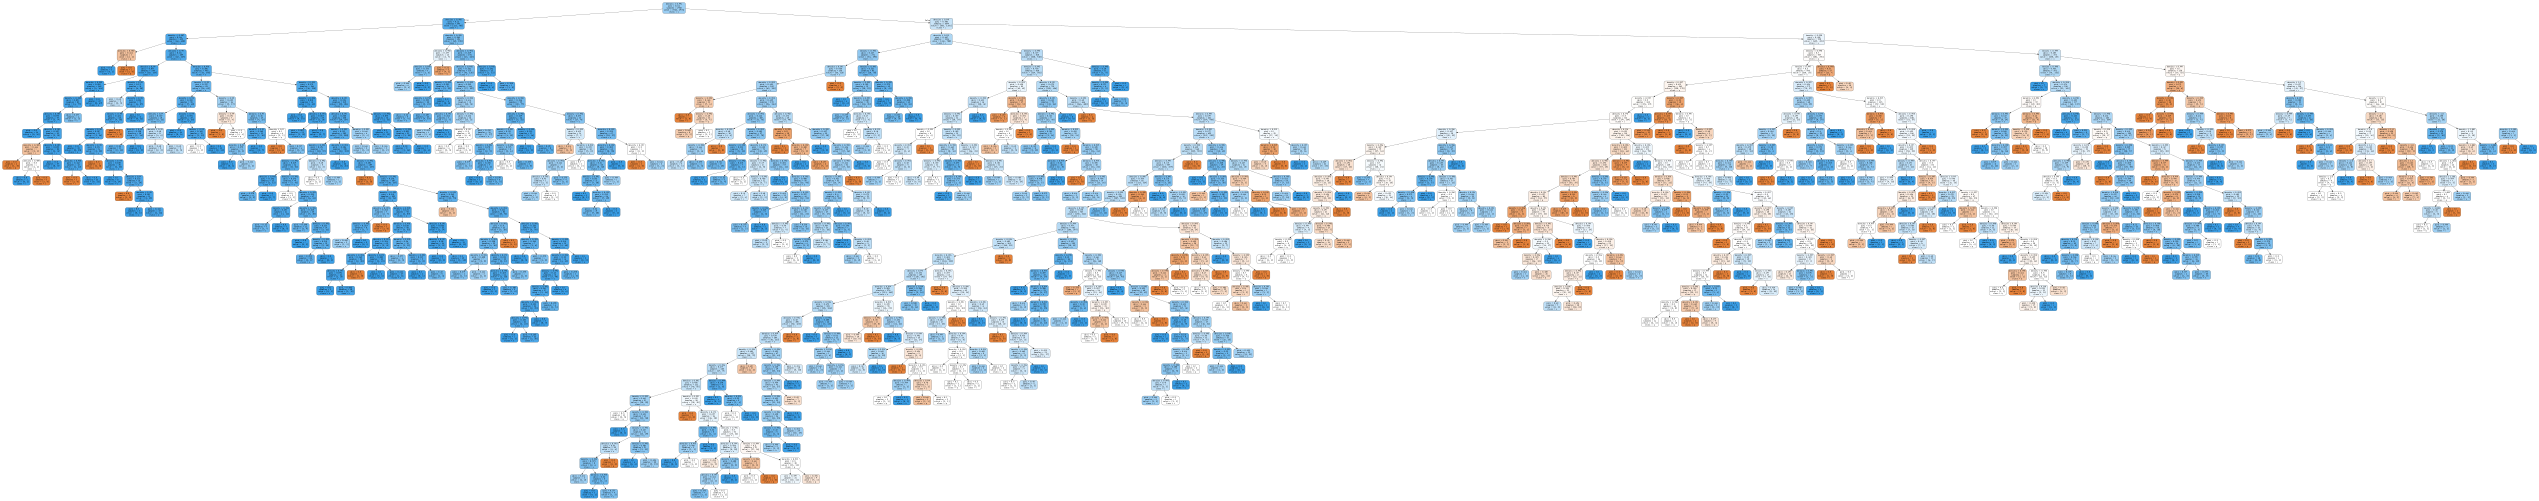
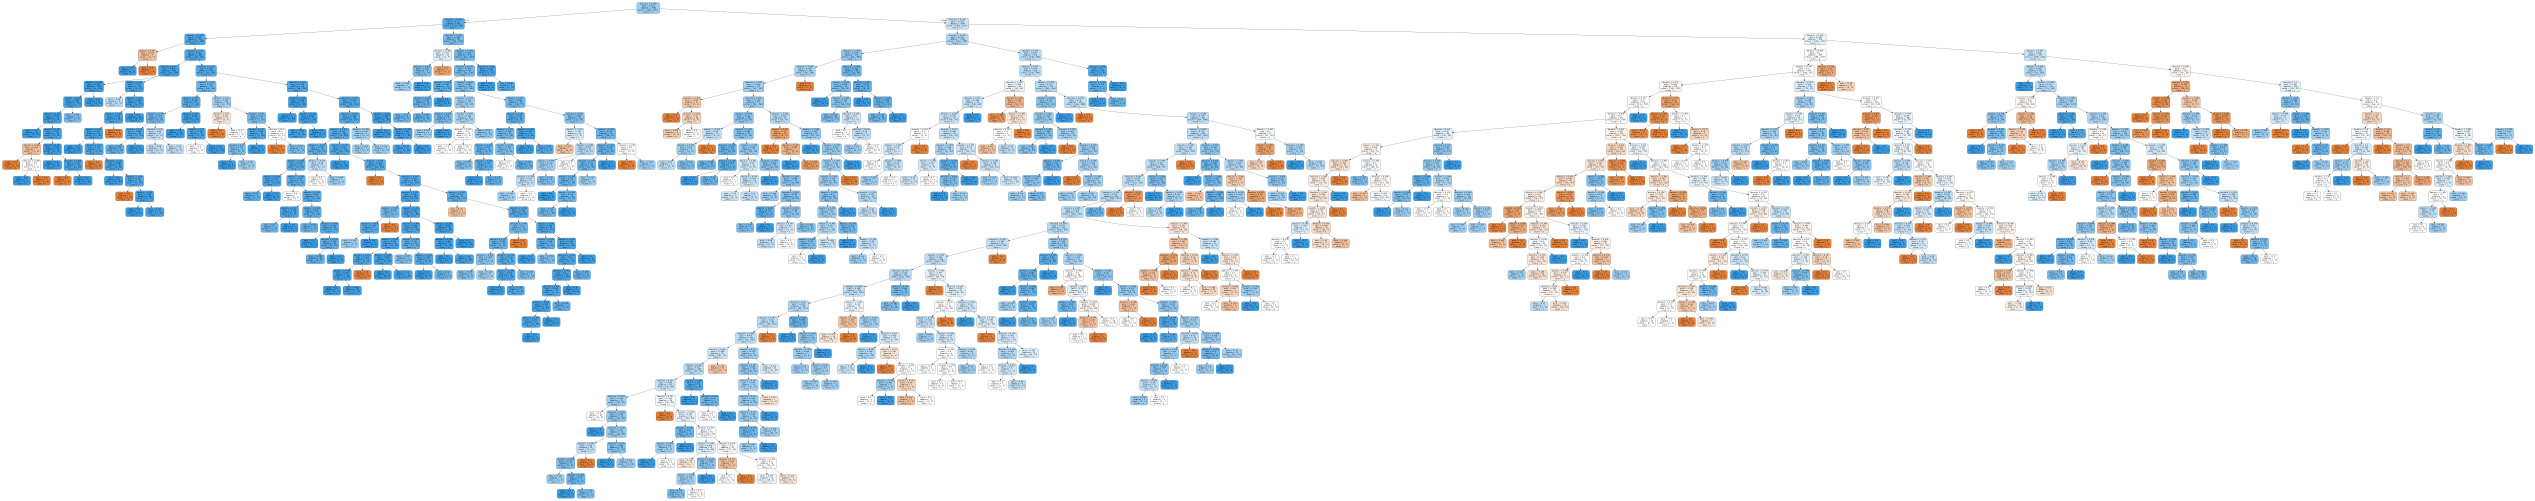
(530, 338) -> none
